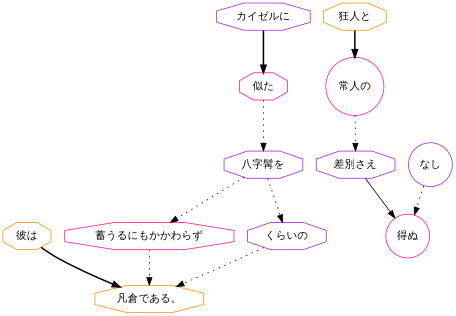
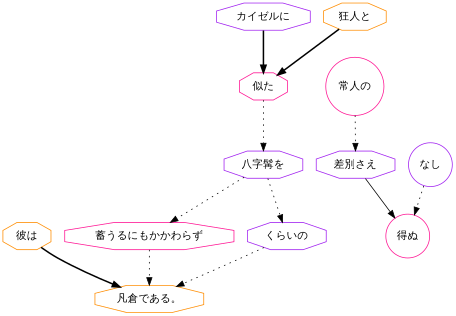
(355, 40) -> (312, 50)
